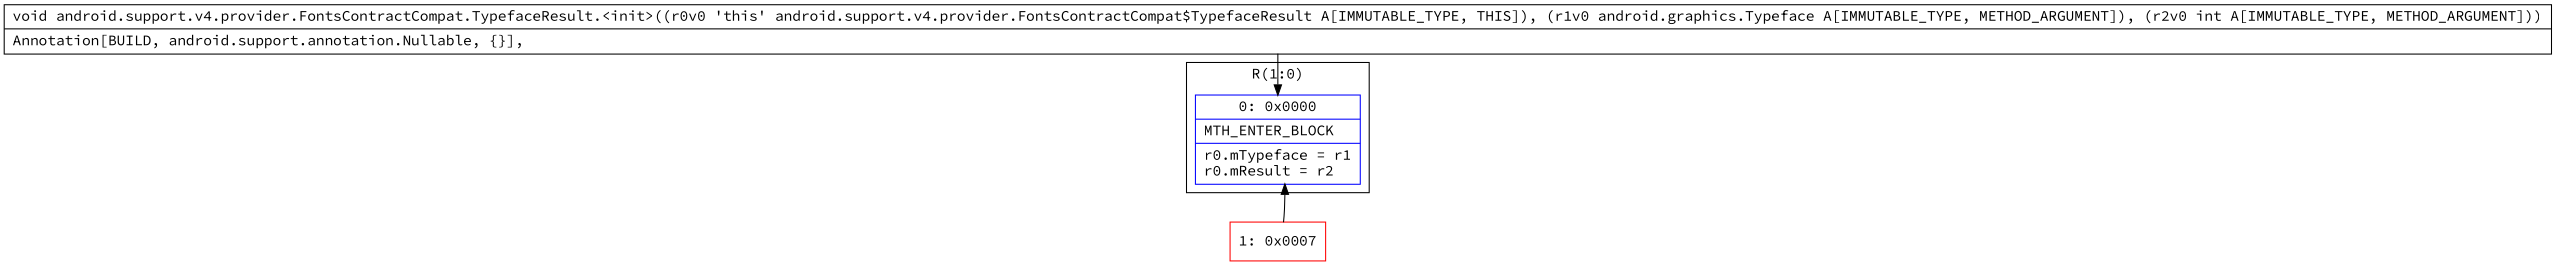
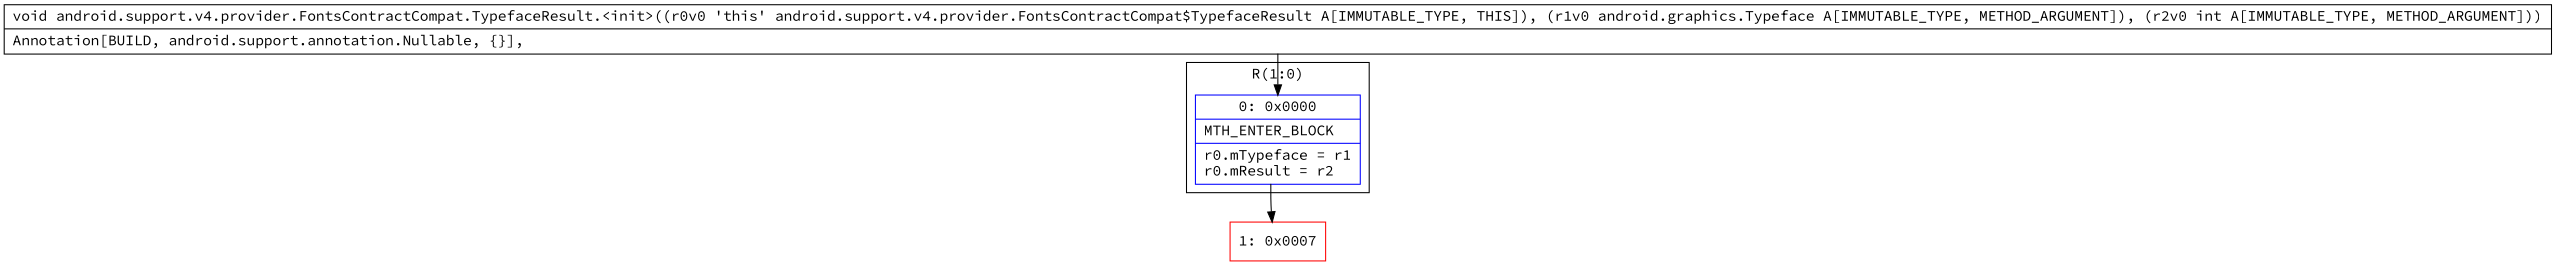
(1285, 208) -> (1271, 199)
